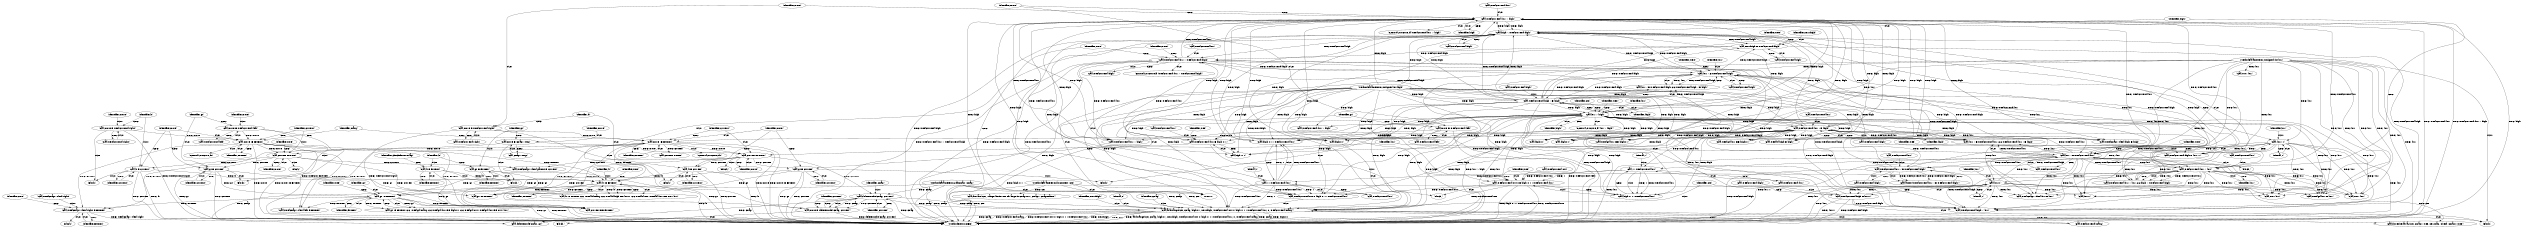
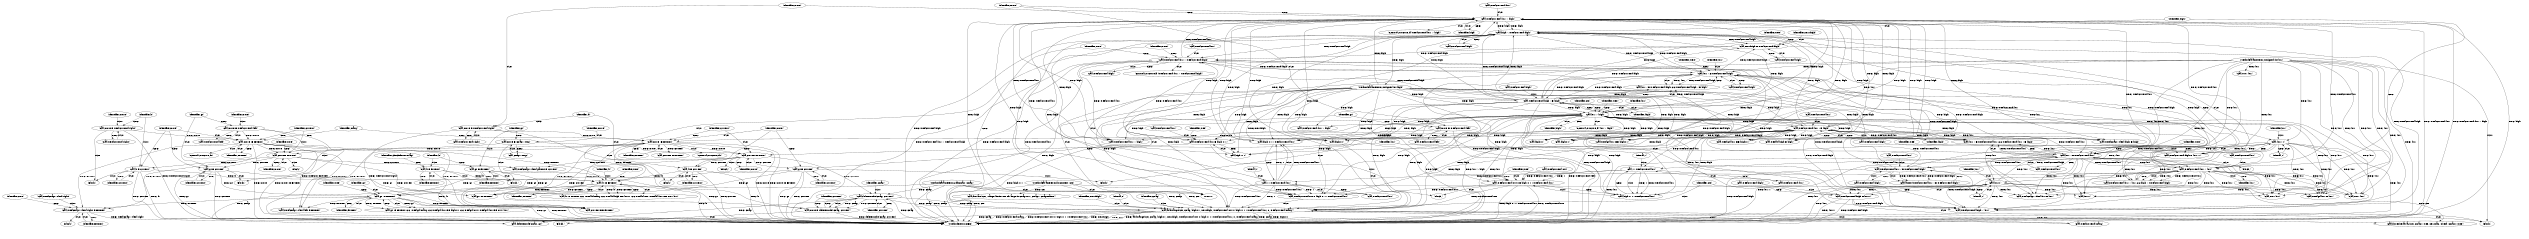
(1428, 39) -> (1411, 39)
none -> (2031, 151)
(670, 156) -> (670, 156)
(444, 196) -> (444, 196)
